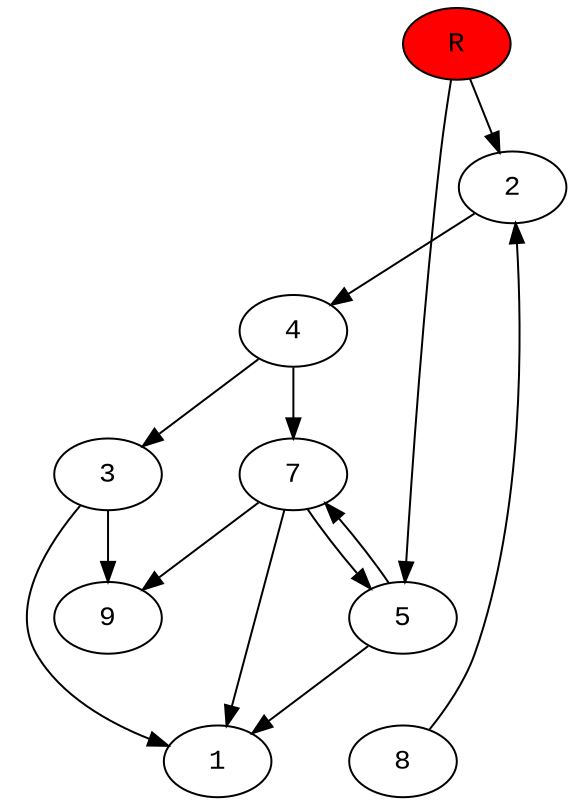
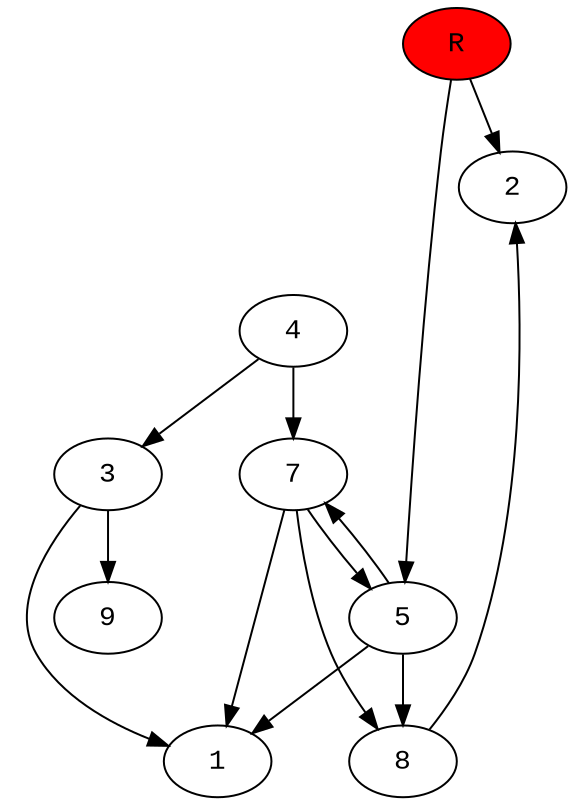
(411, 254) -> none
(209, 540) -> (318, 616)
none -> (403, 680)
